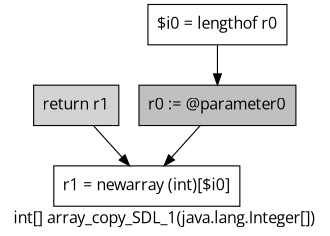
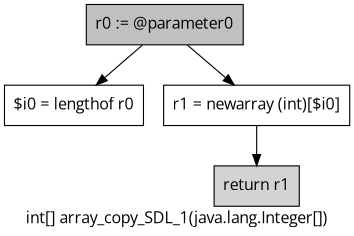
(217, 60) -> (124, 61)
(108, 142) -> (257, 140)
